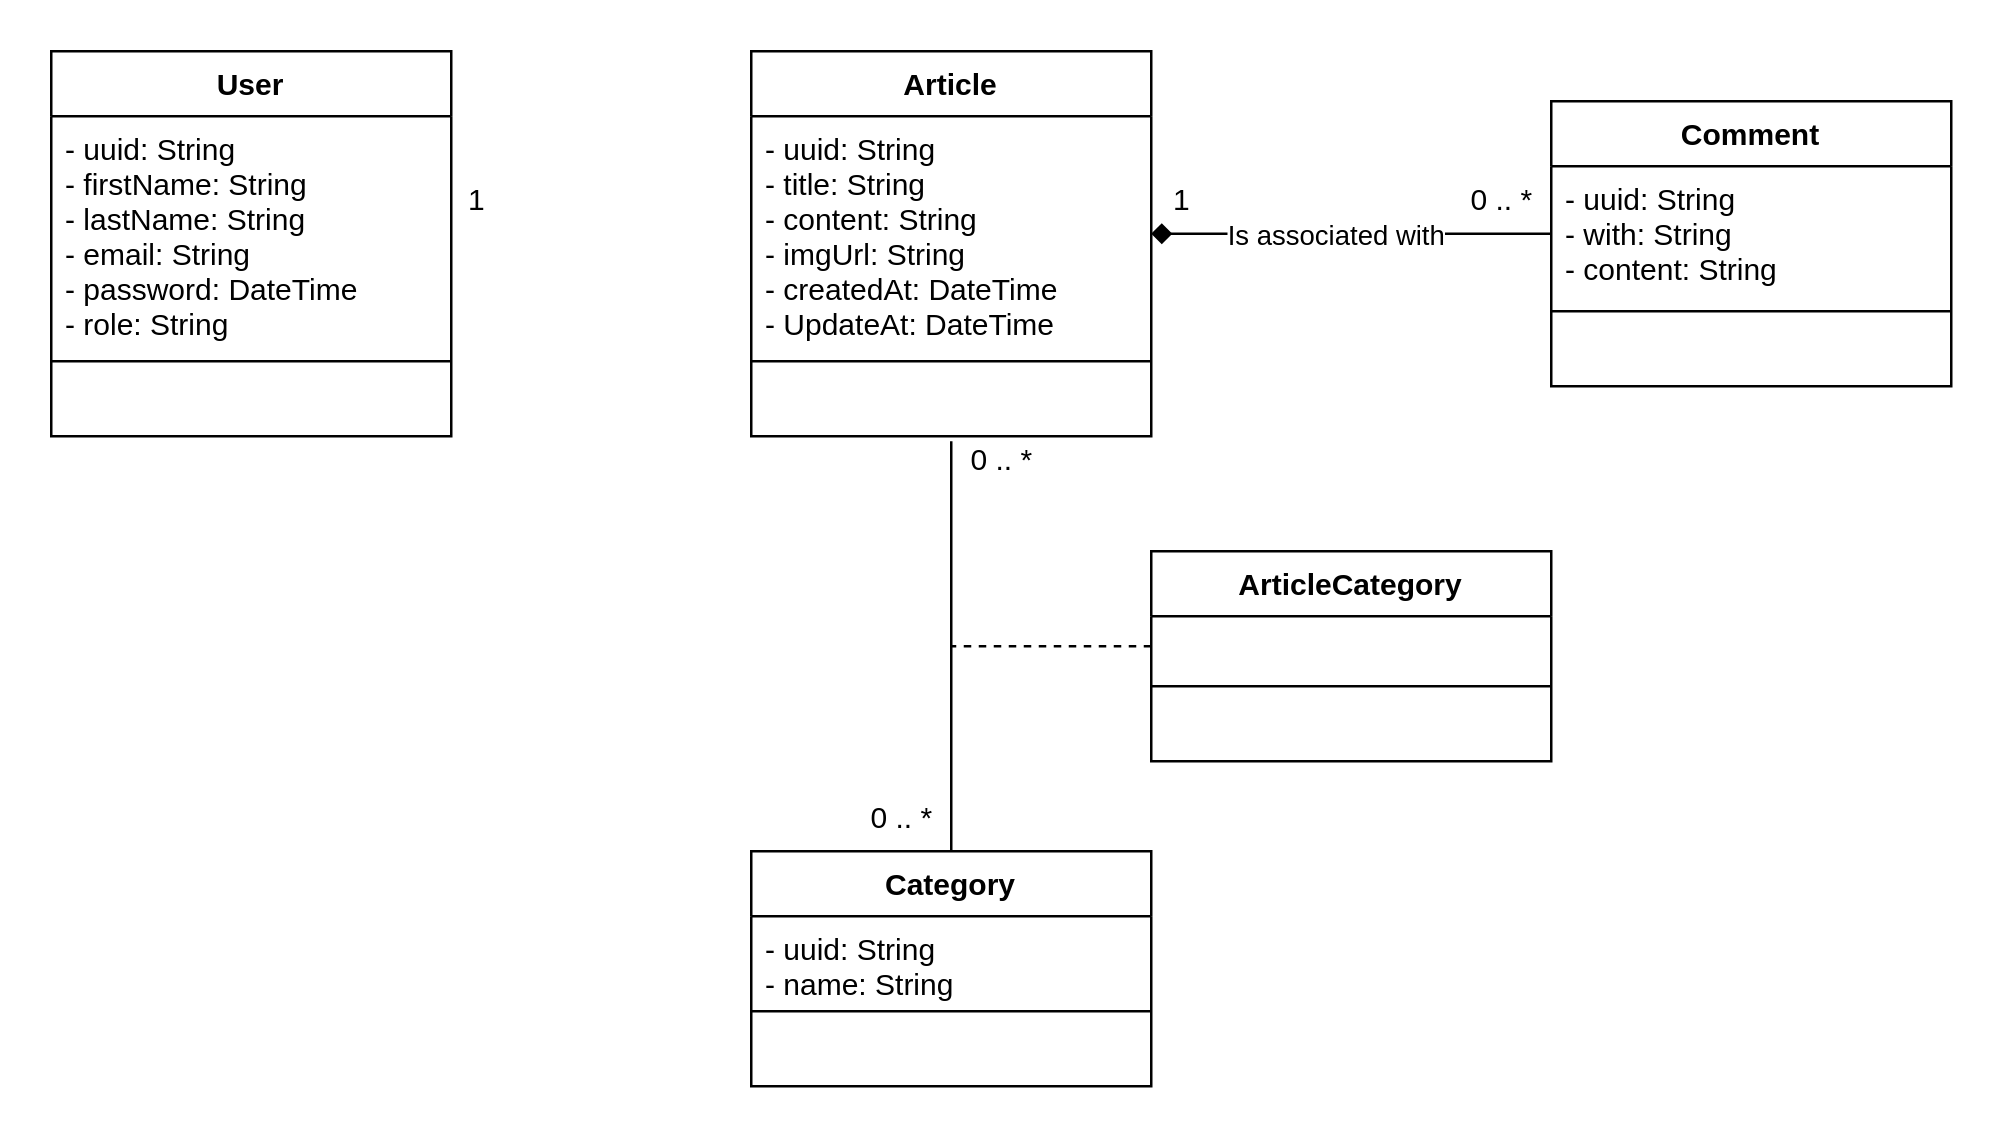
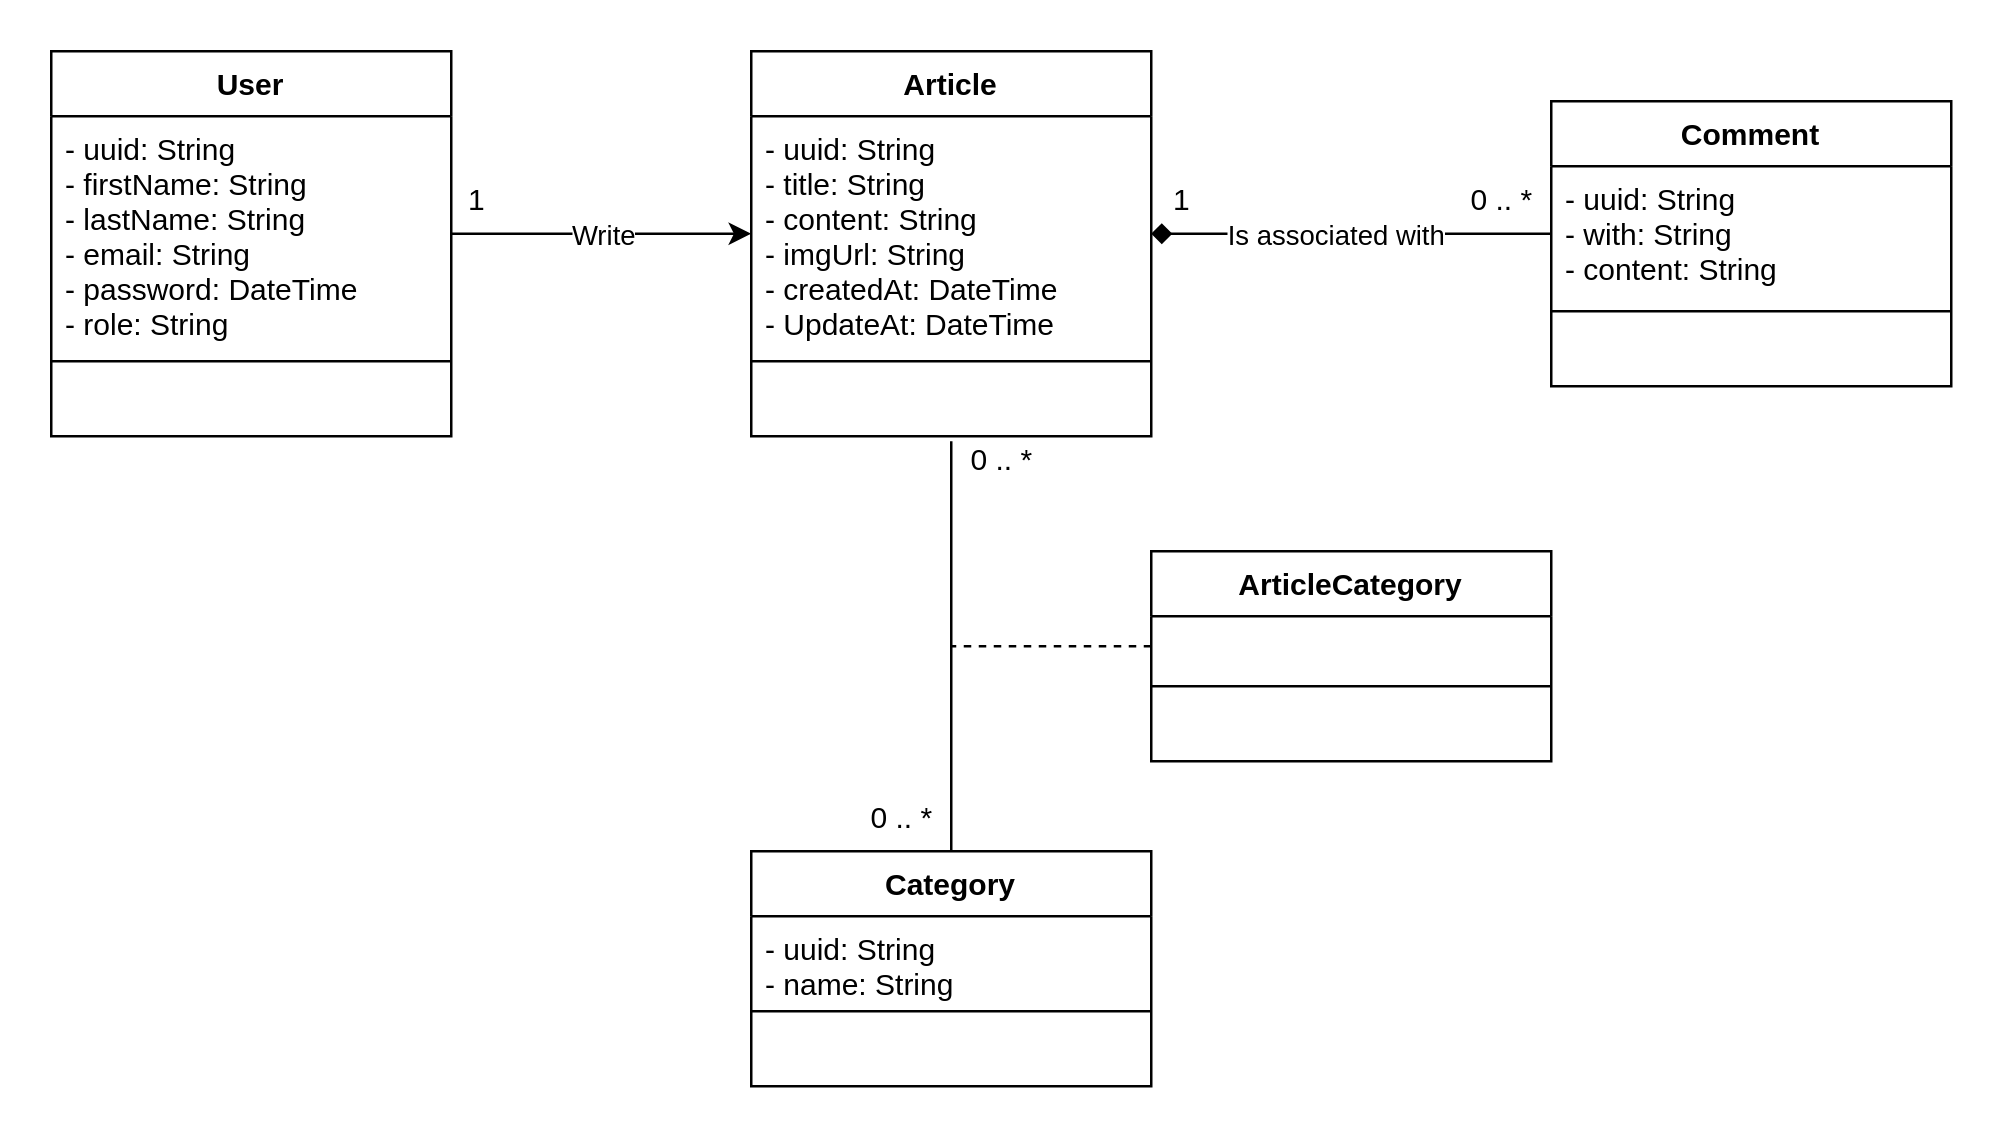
none -> (595, 234)
